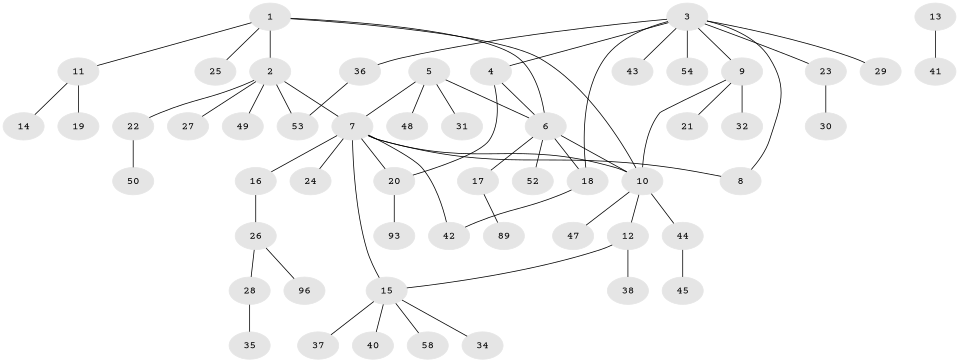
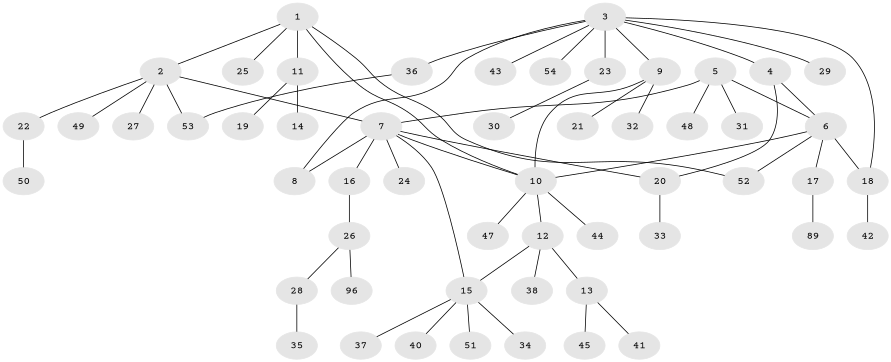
(508, 52) -> (467, 140)
(421, 167) -> none
(394, 236) -> (660, 236)
none -> (565, 263)
(683, 263) -> (586, 318)
(428, 346) -> (470, 346)
